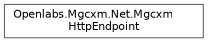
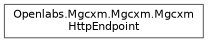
(104, 21) -> (104, 21)
